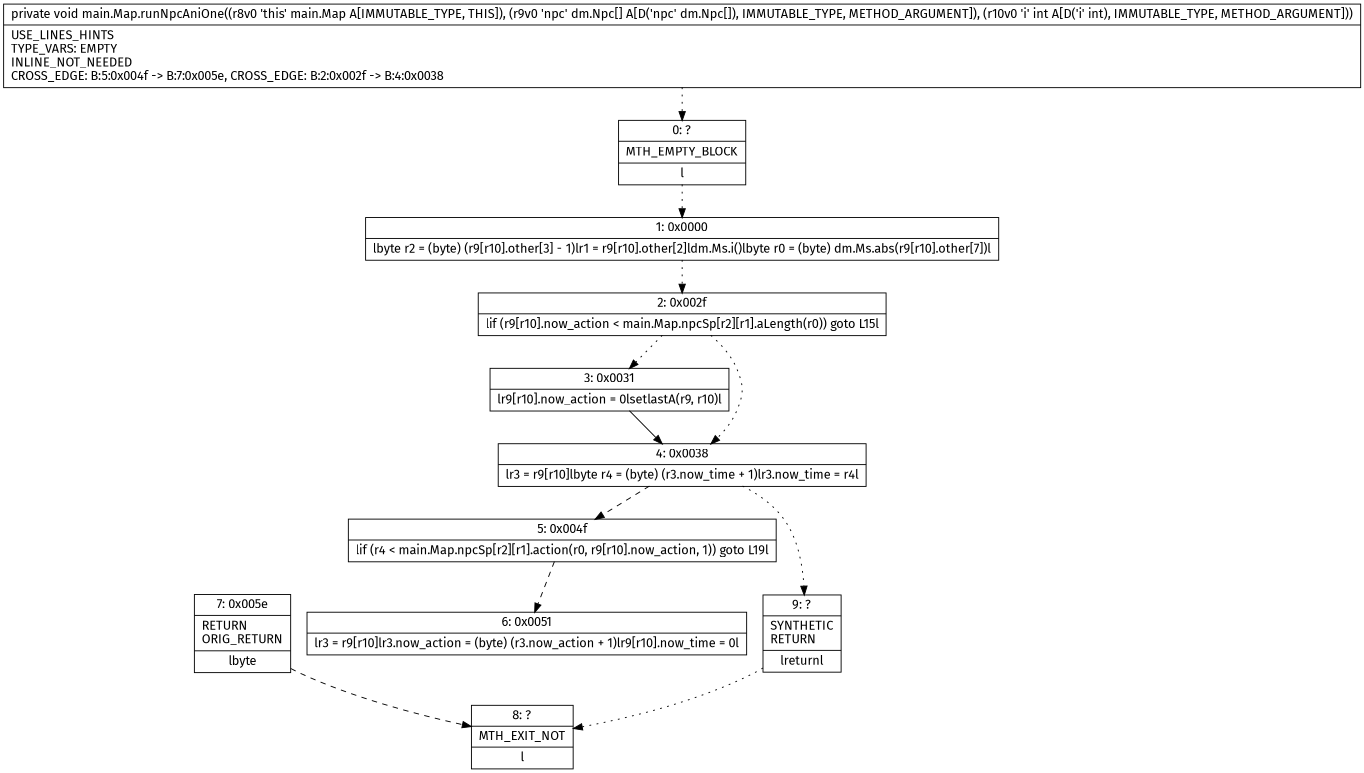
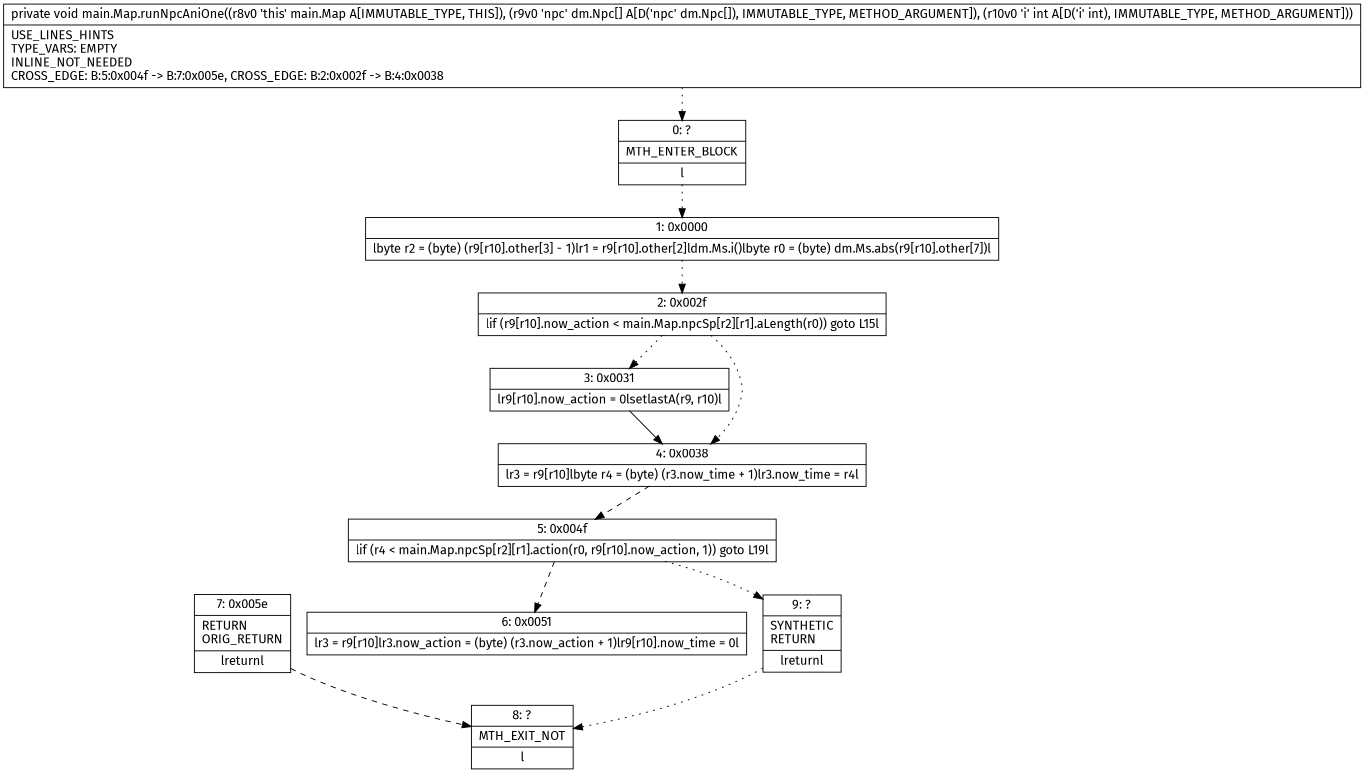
(682, 152) -> (682, 152)
(789, 526) -> (711, 576)
(243, 661) -> (243, 661)
